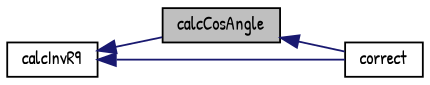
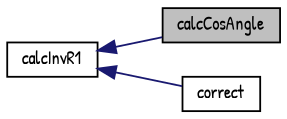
(322, 47) -> none
(52, 60) -> (52, 60)
